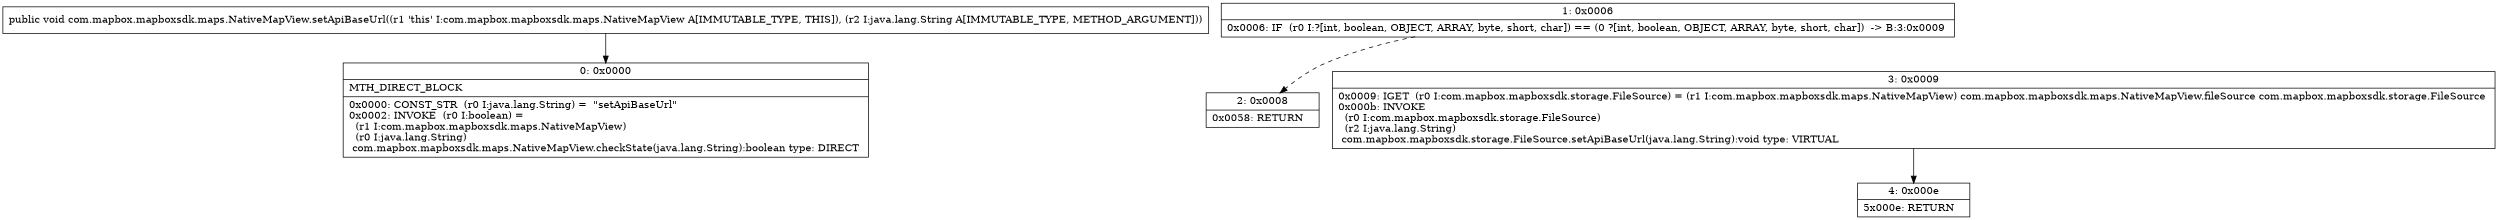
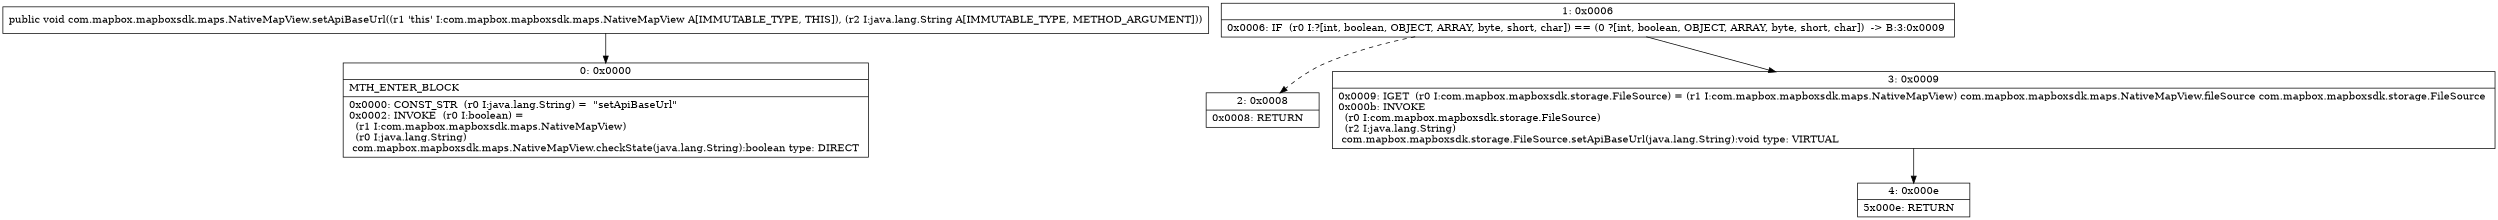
none -> (1707, 53)
(406, 88) -> (404, 88)
(1263, 118) -> (1263, 118)
